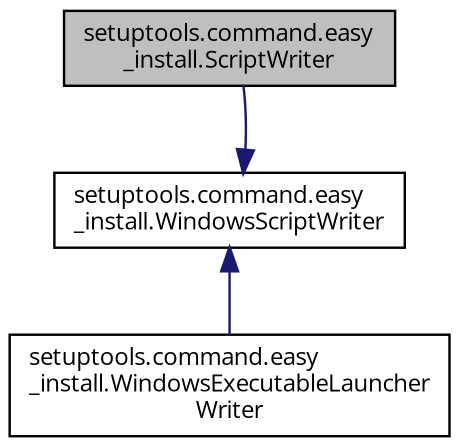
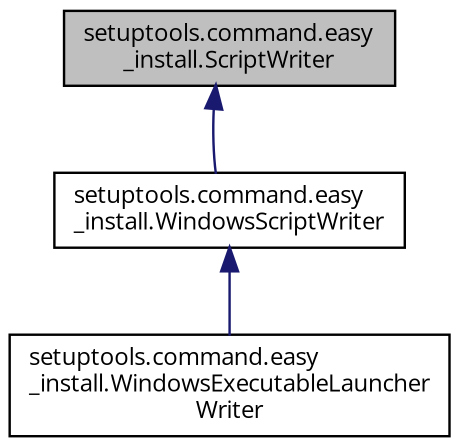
(246, 117) -> (213, 141)
